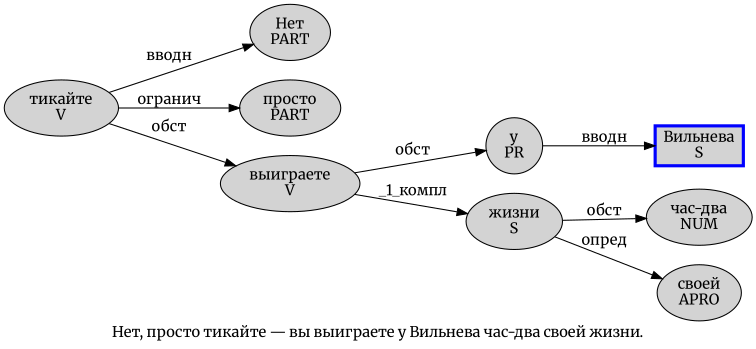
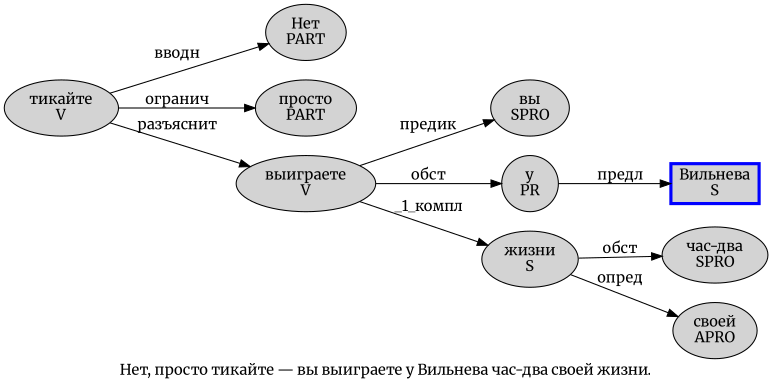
none -> (530, 108)
(169, 127) -> (177, 125)
(605, 138) -> (620, 176)
(699, 217) -> (715, 255)
